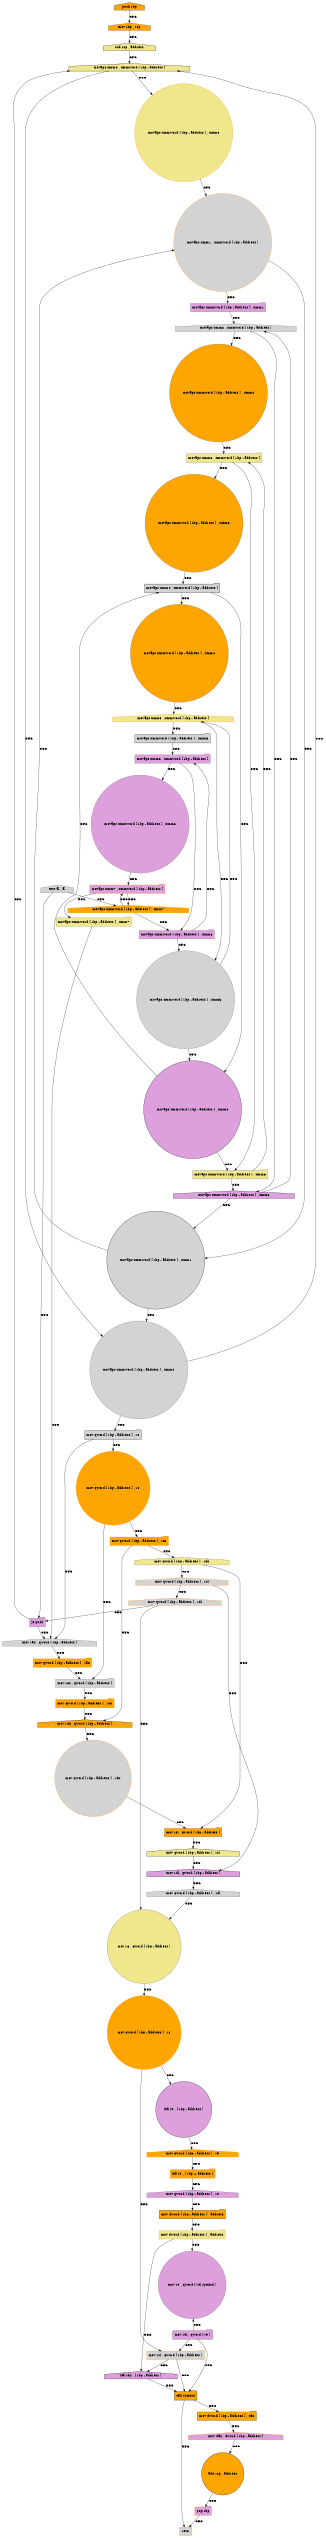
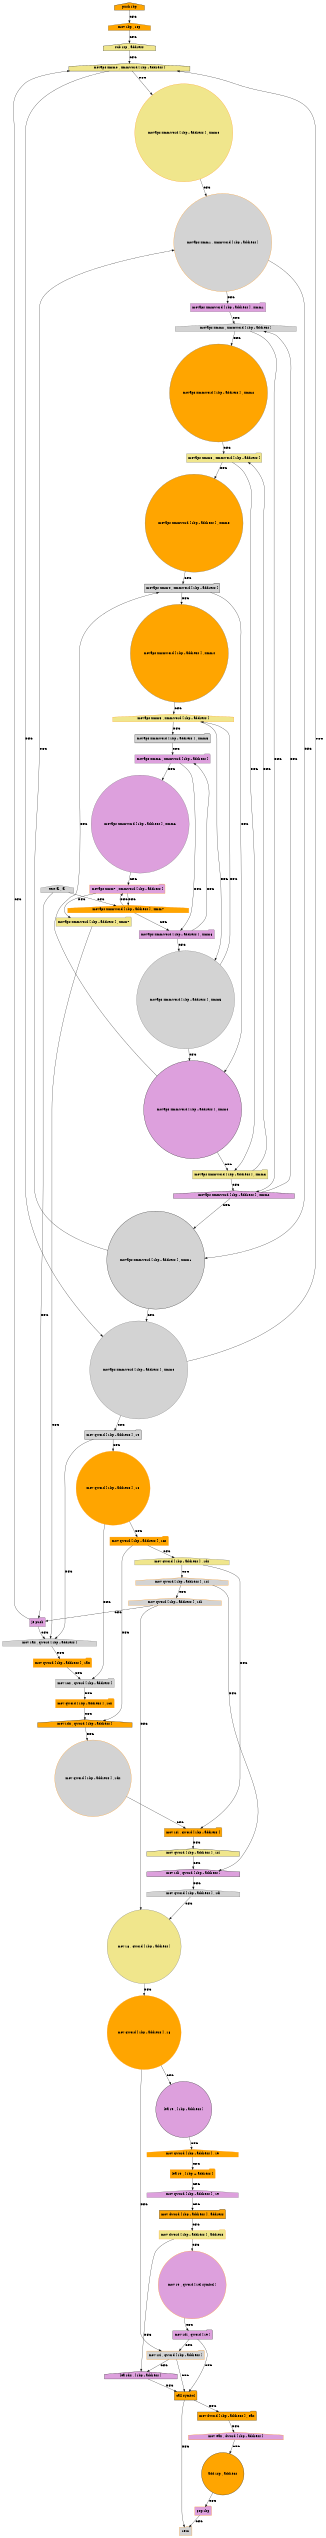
(192, 2285) -> (192, 2285)
(193, 2326) -> (185, 2324)
